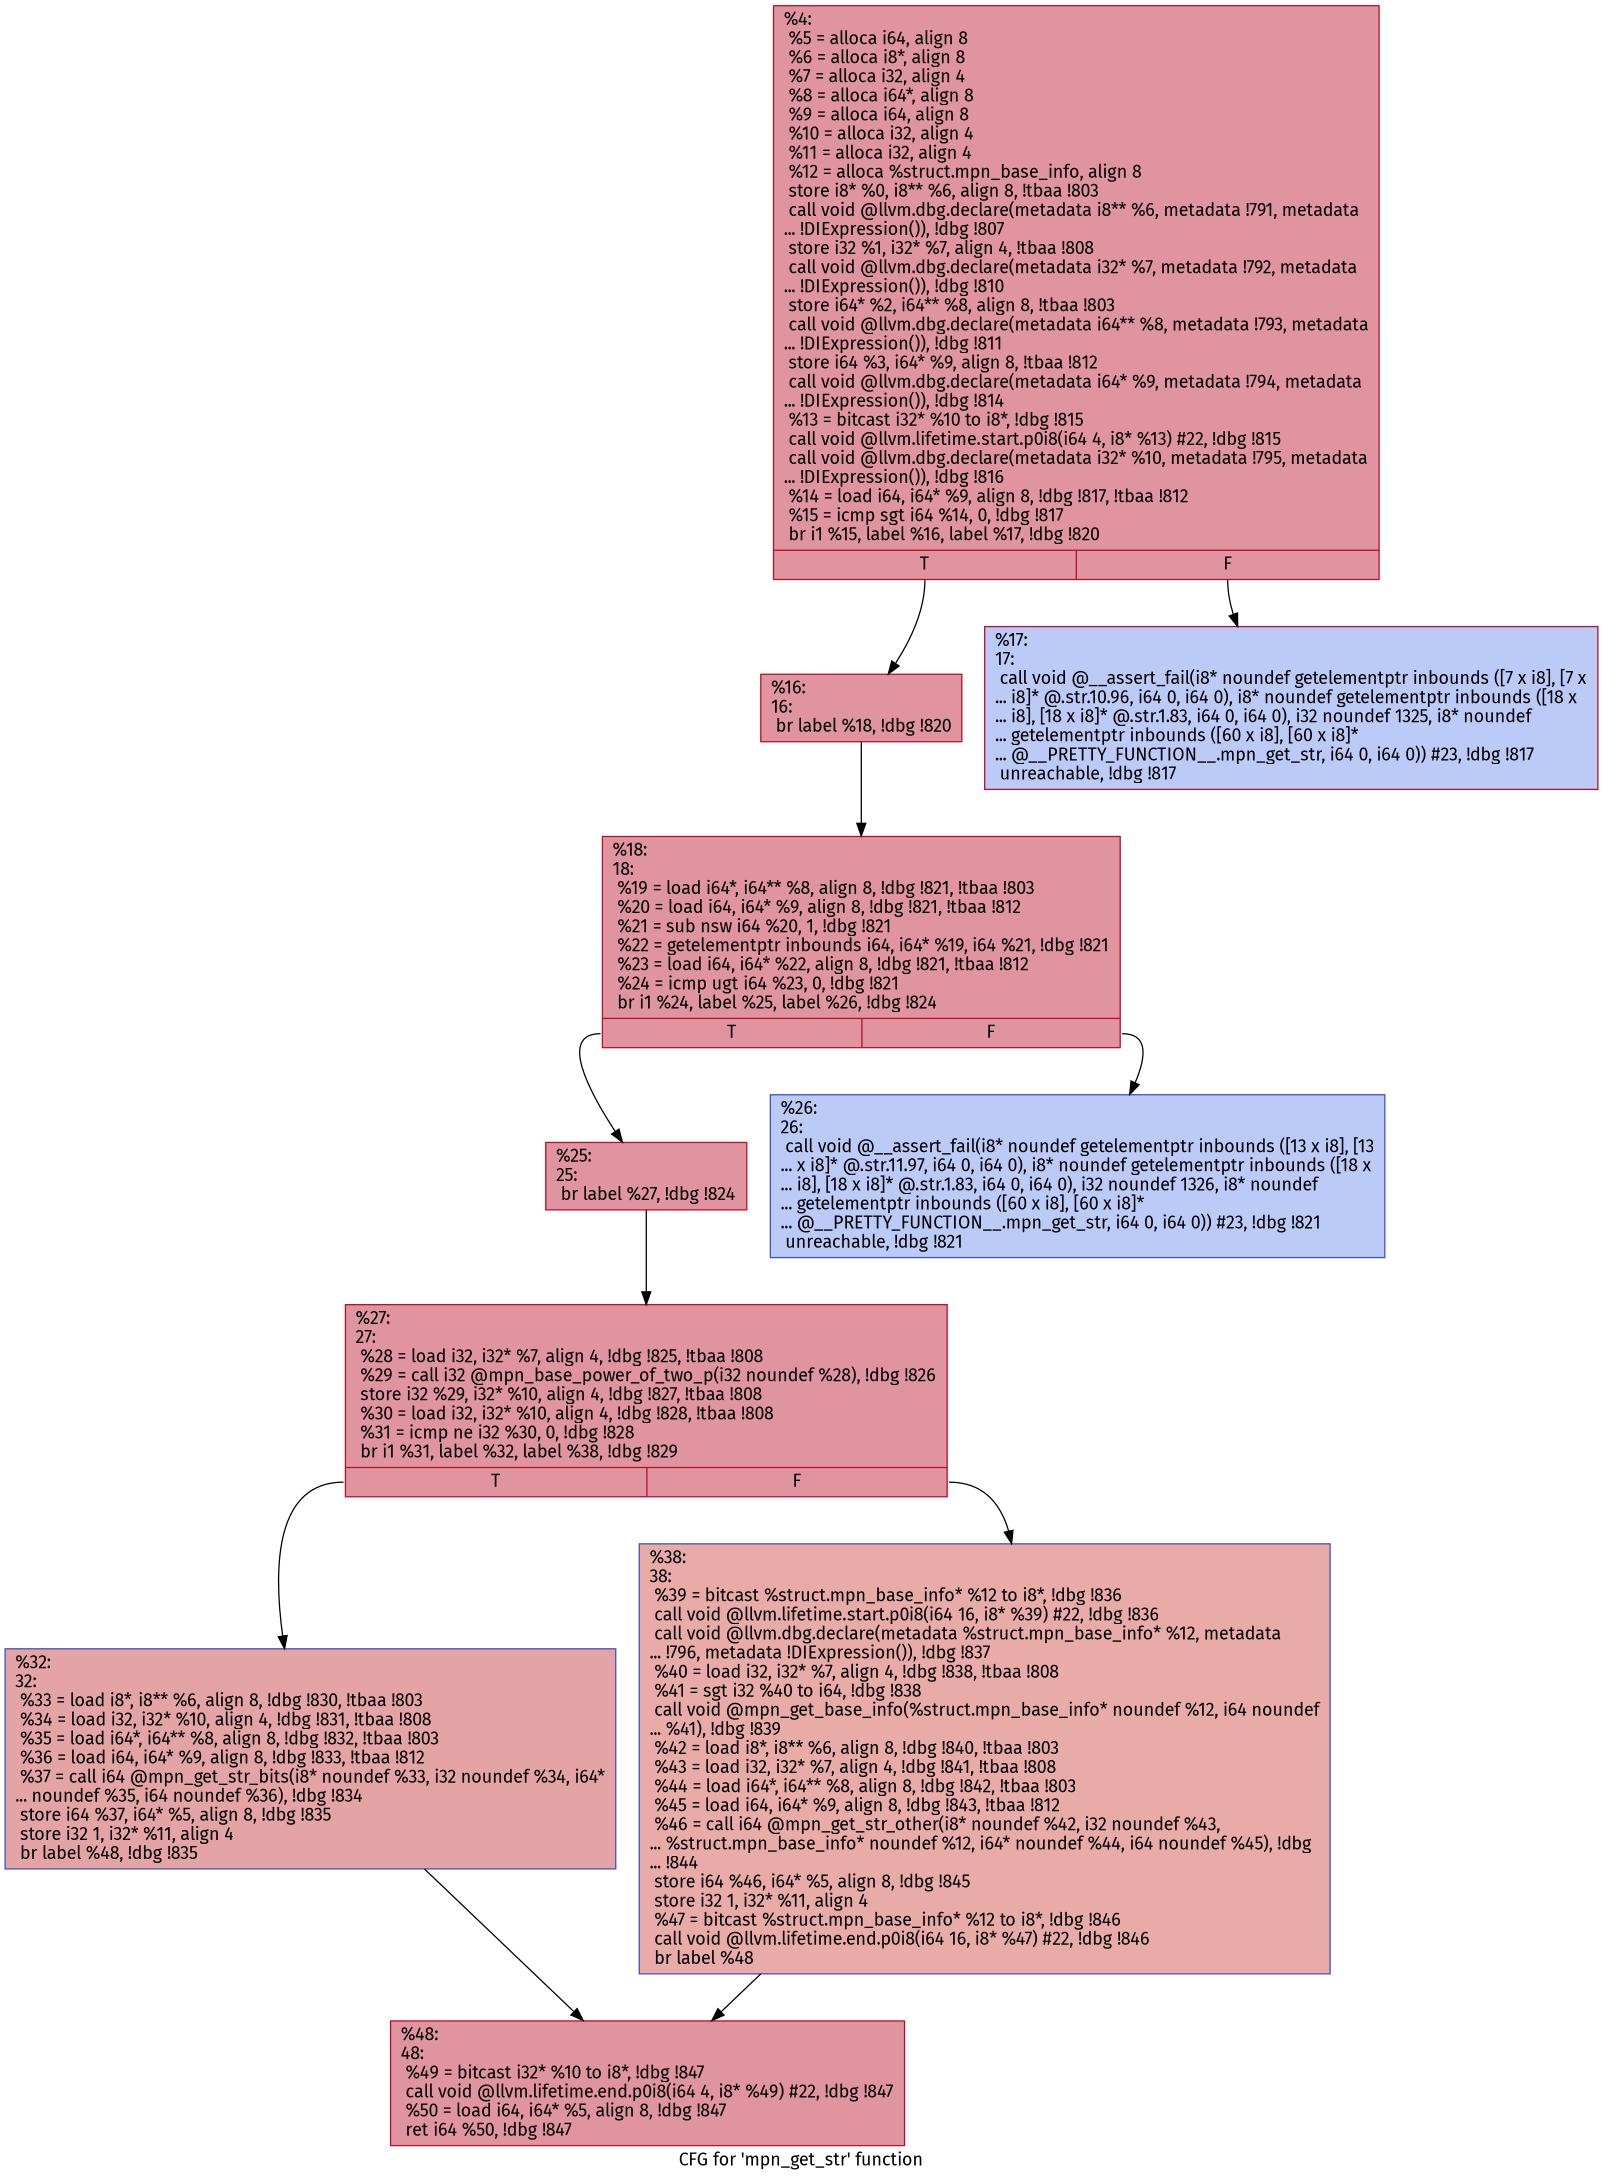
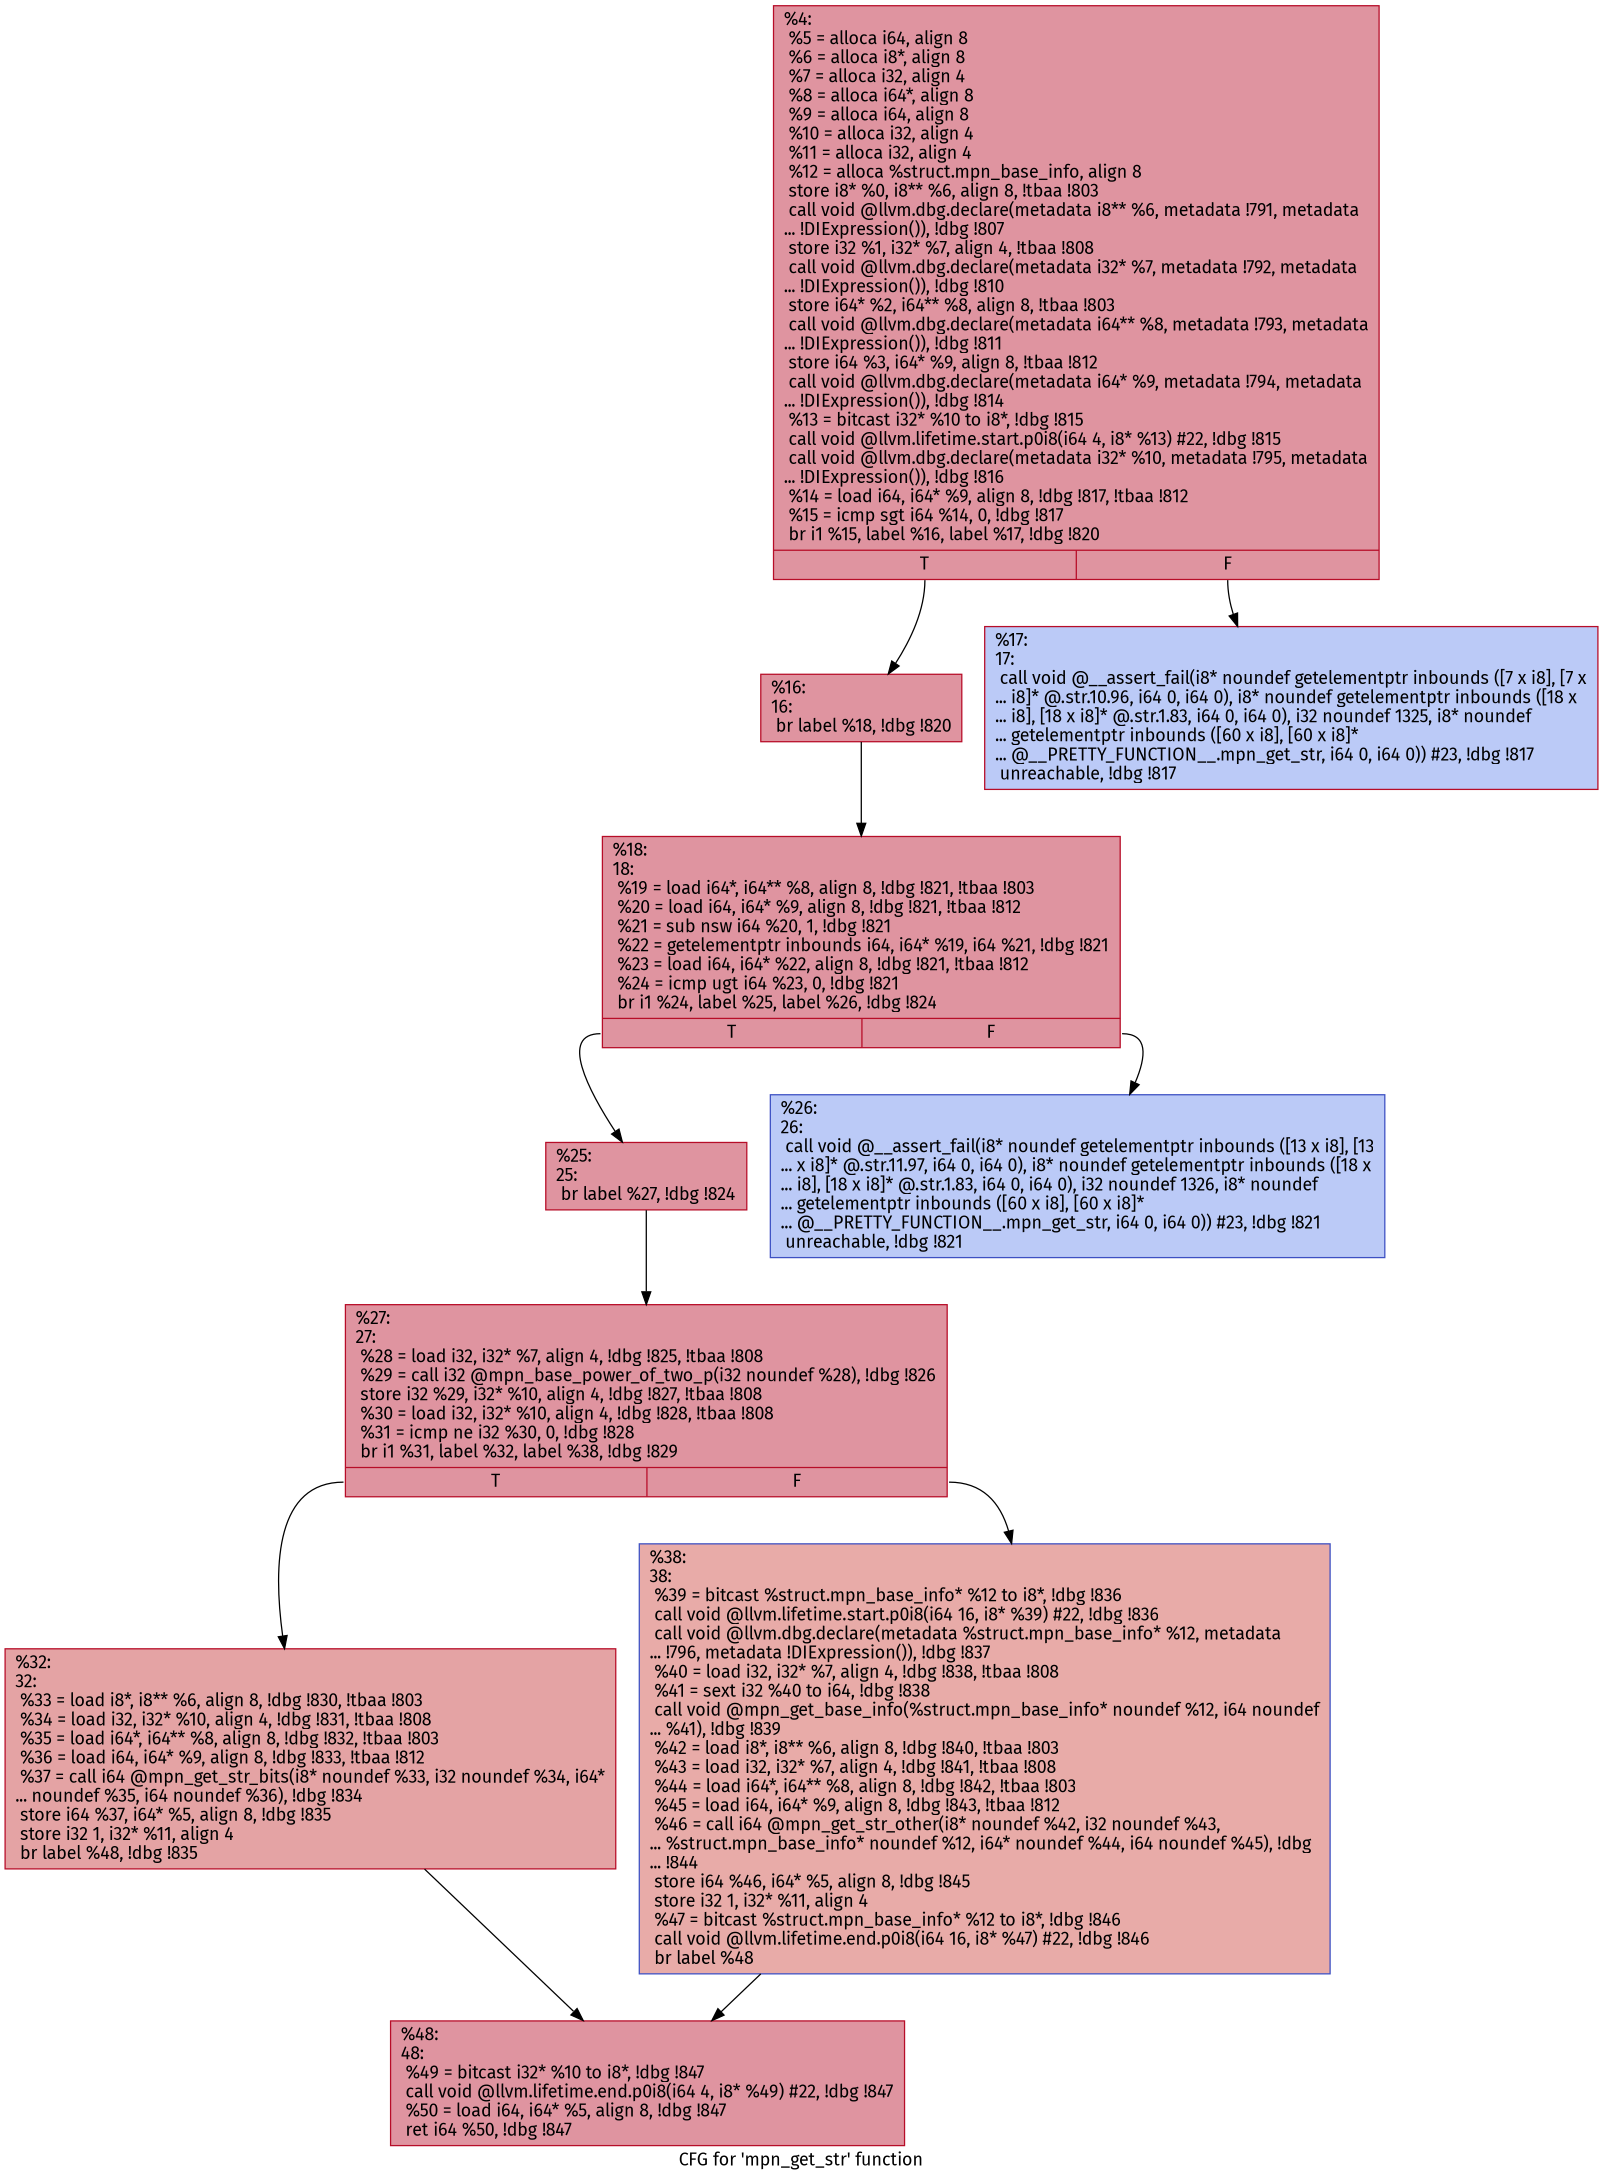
(786, 1691) -> (790, 1691)
(310, 1759) -> (310, 1759)
